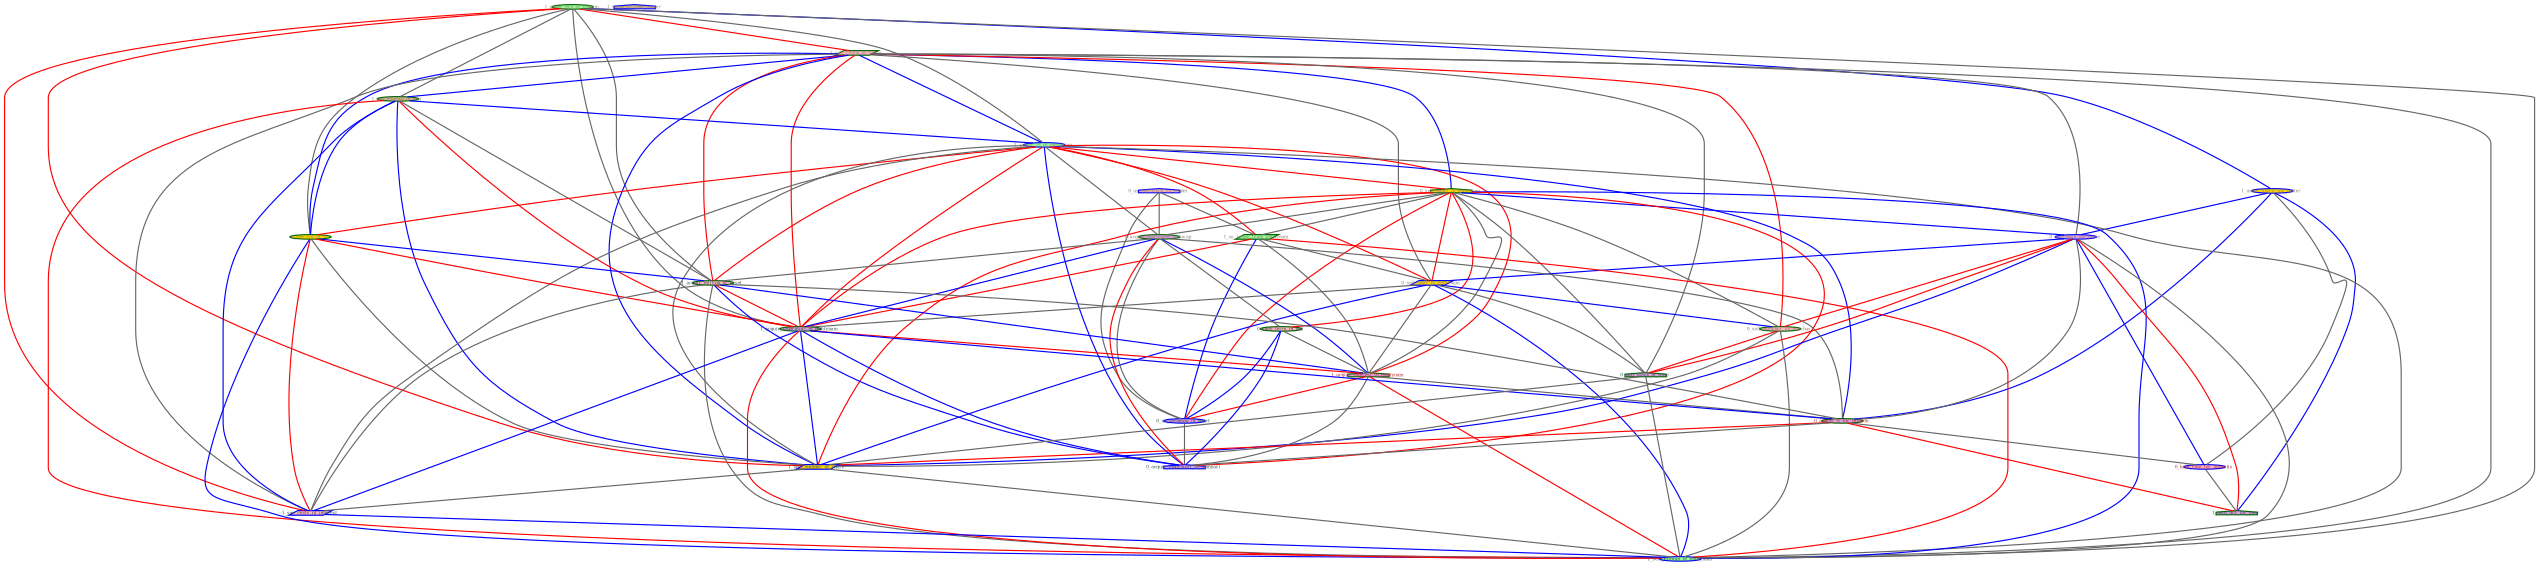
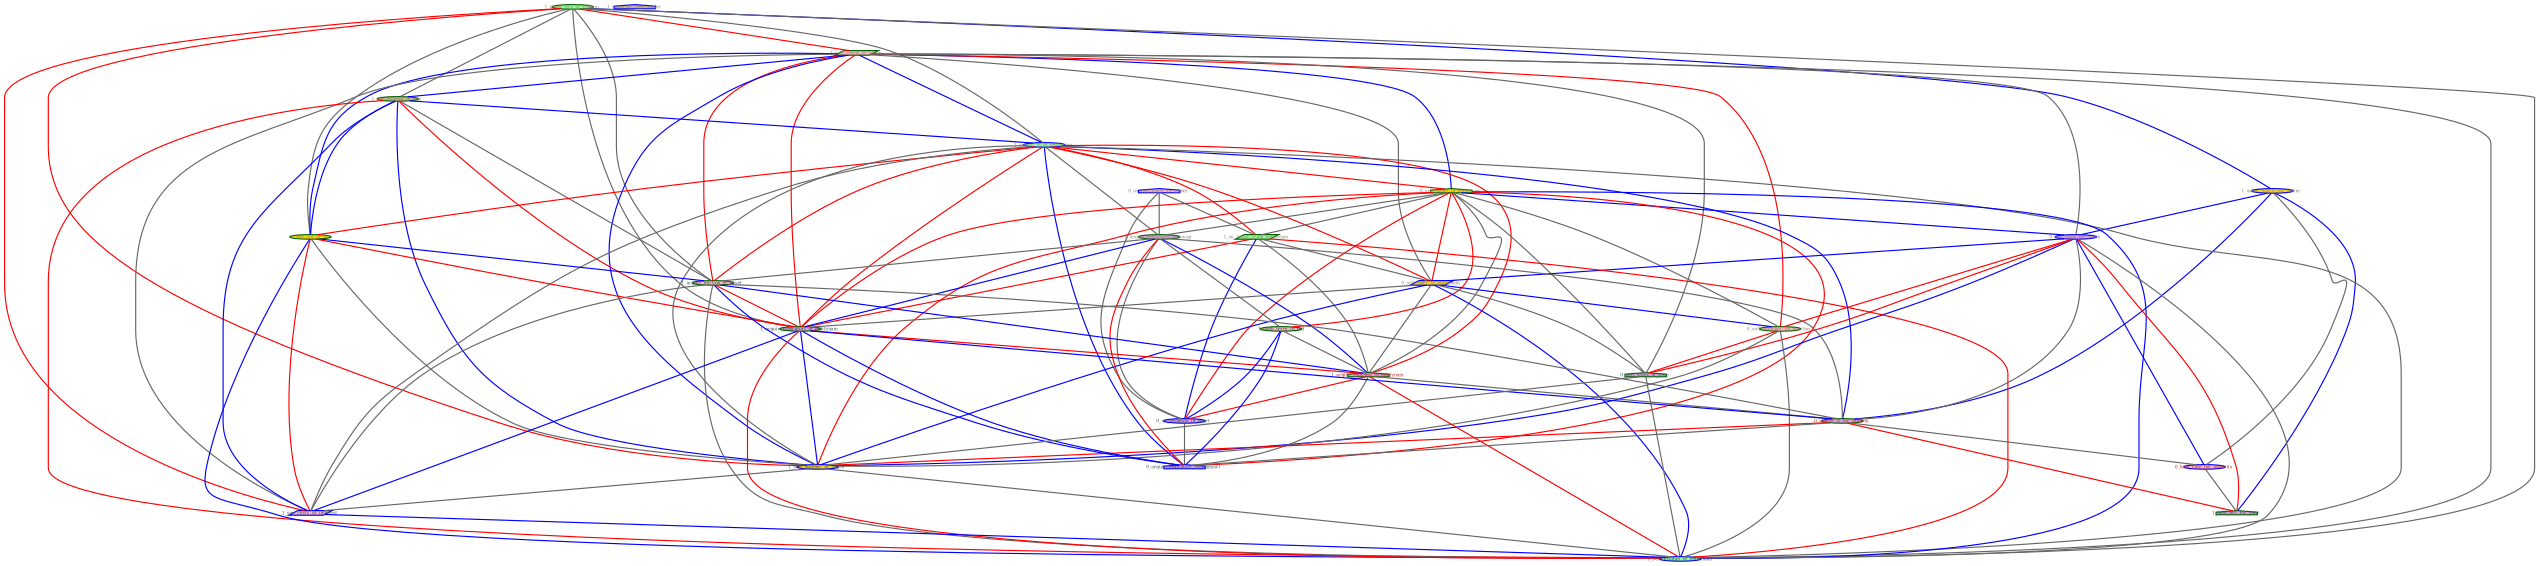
(1281, 329) -> (1281, 329)
(818, 467) -> (818, 467)
